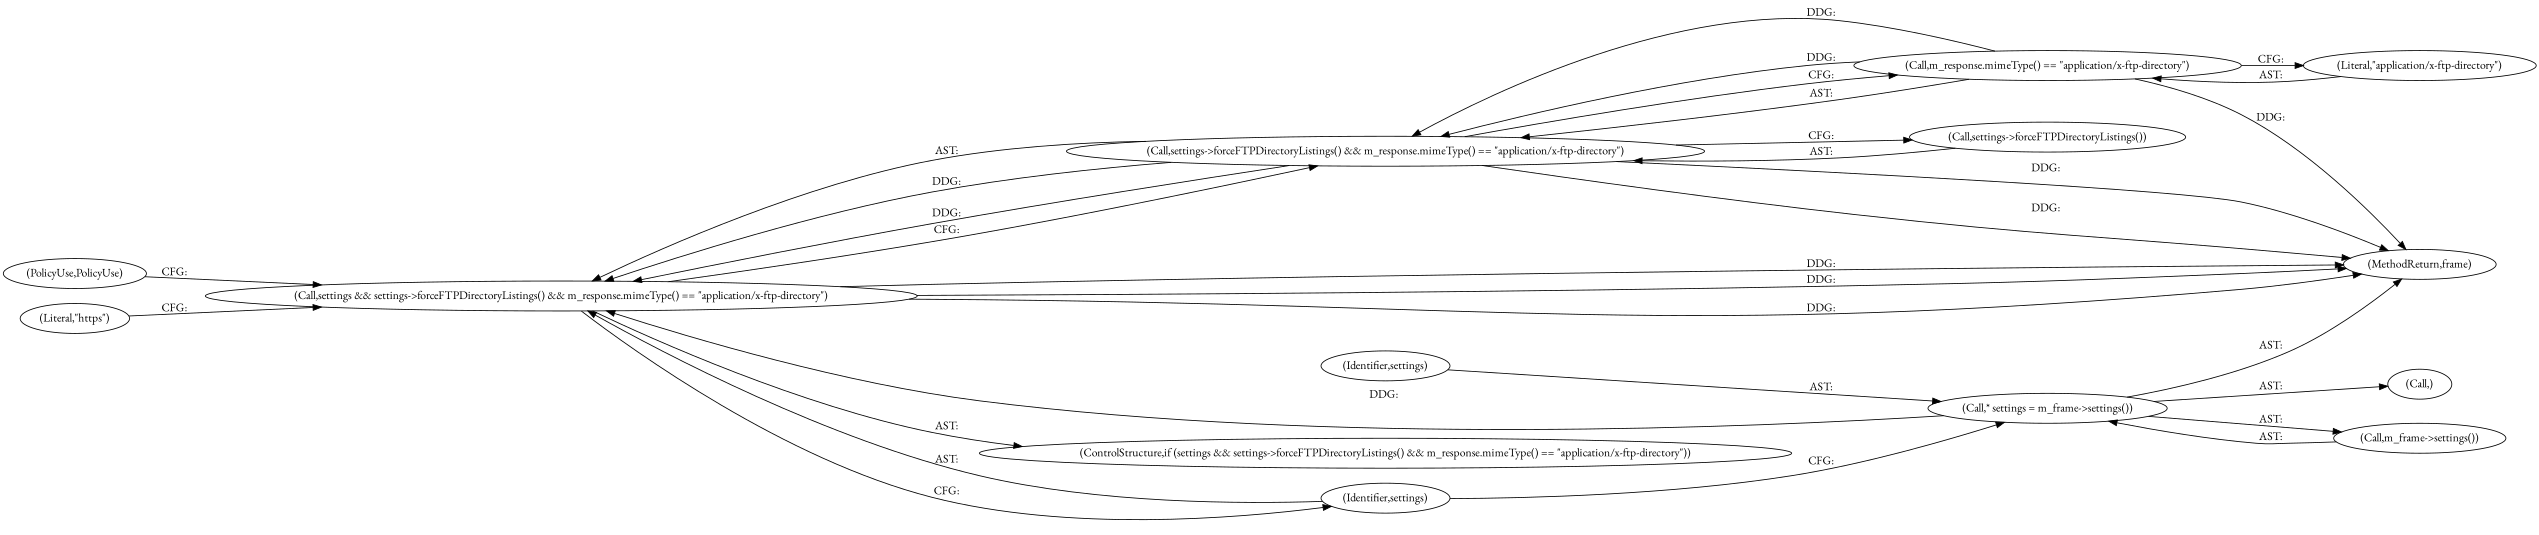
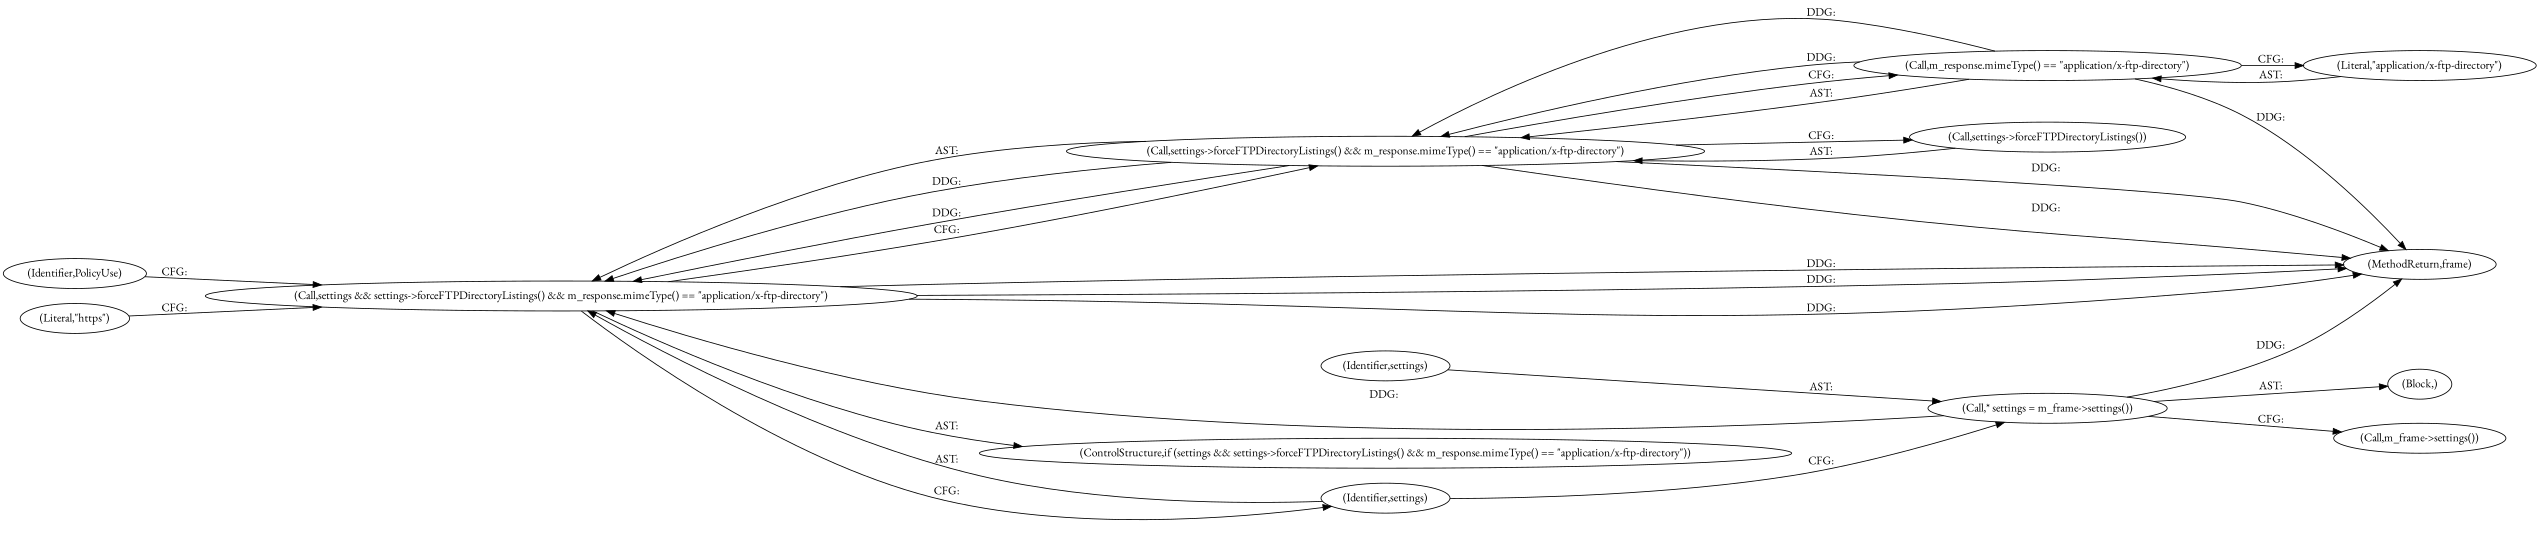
(75, 274) -> (75, 274)
(2272, 345) -> (2272, 345)
(2420, 384) -> (2420, 384)
(2272, 420) -> (2272, 420)
(2226, 440) -> none
